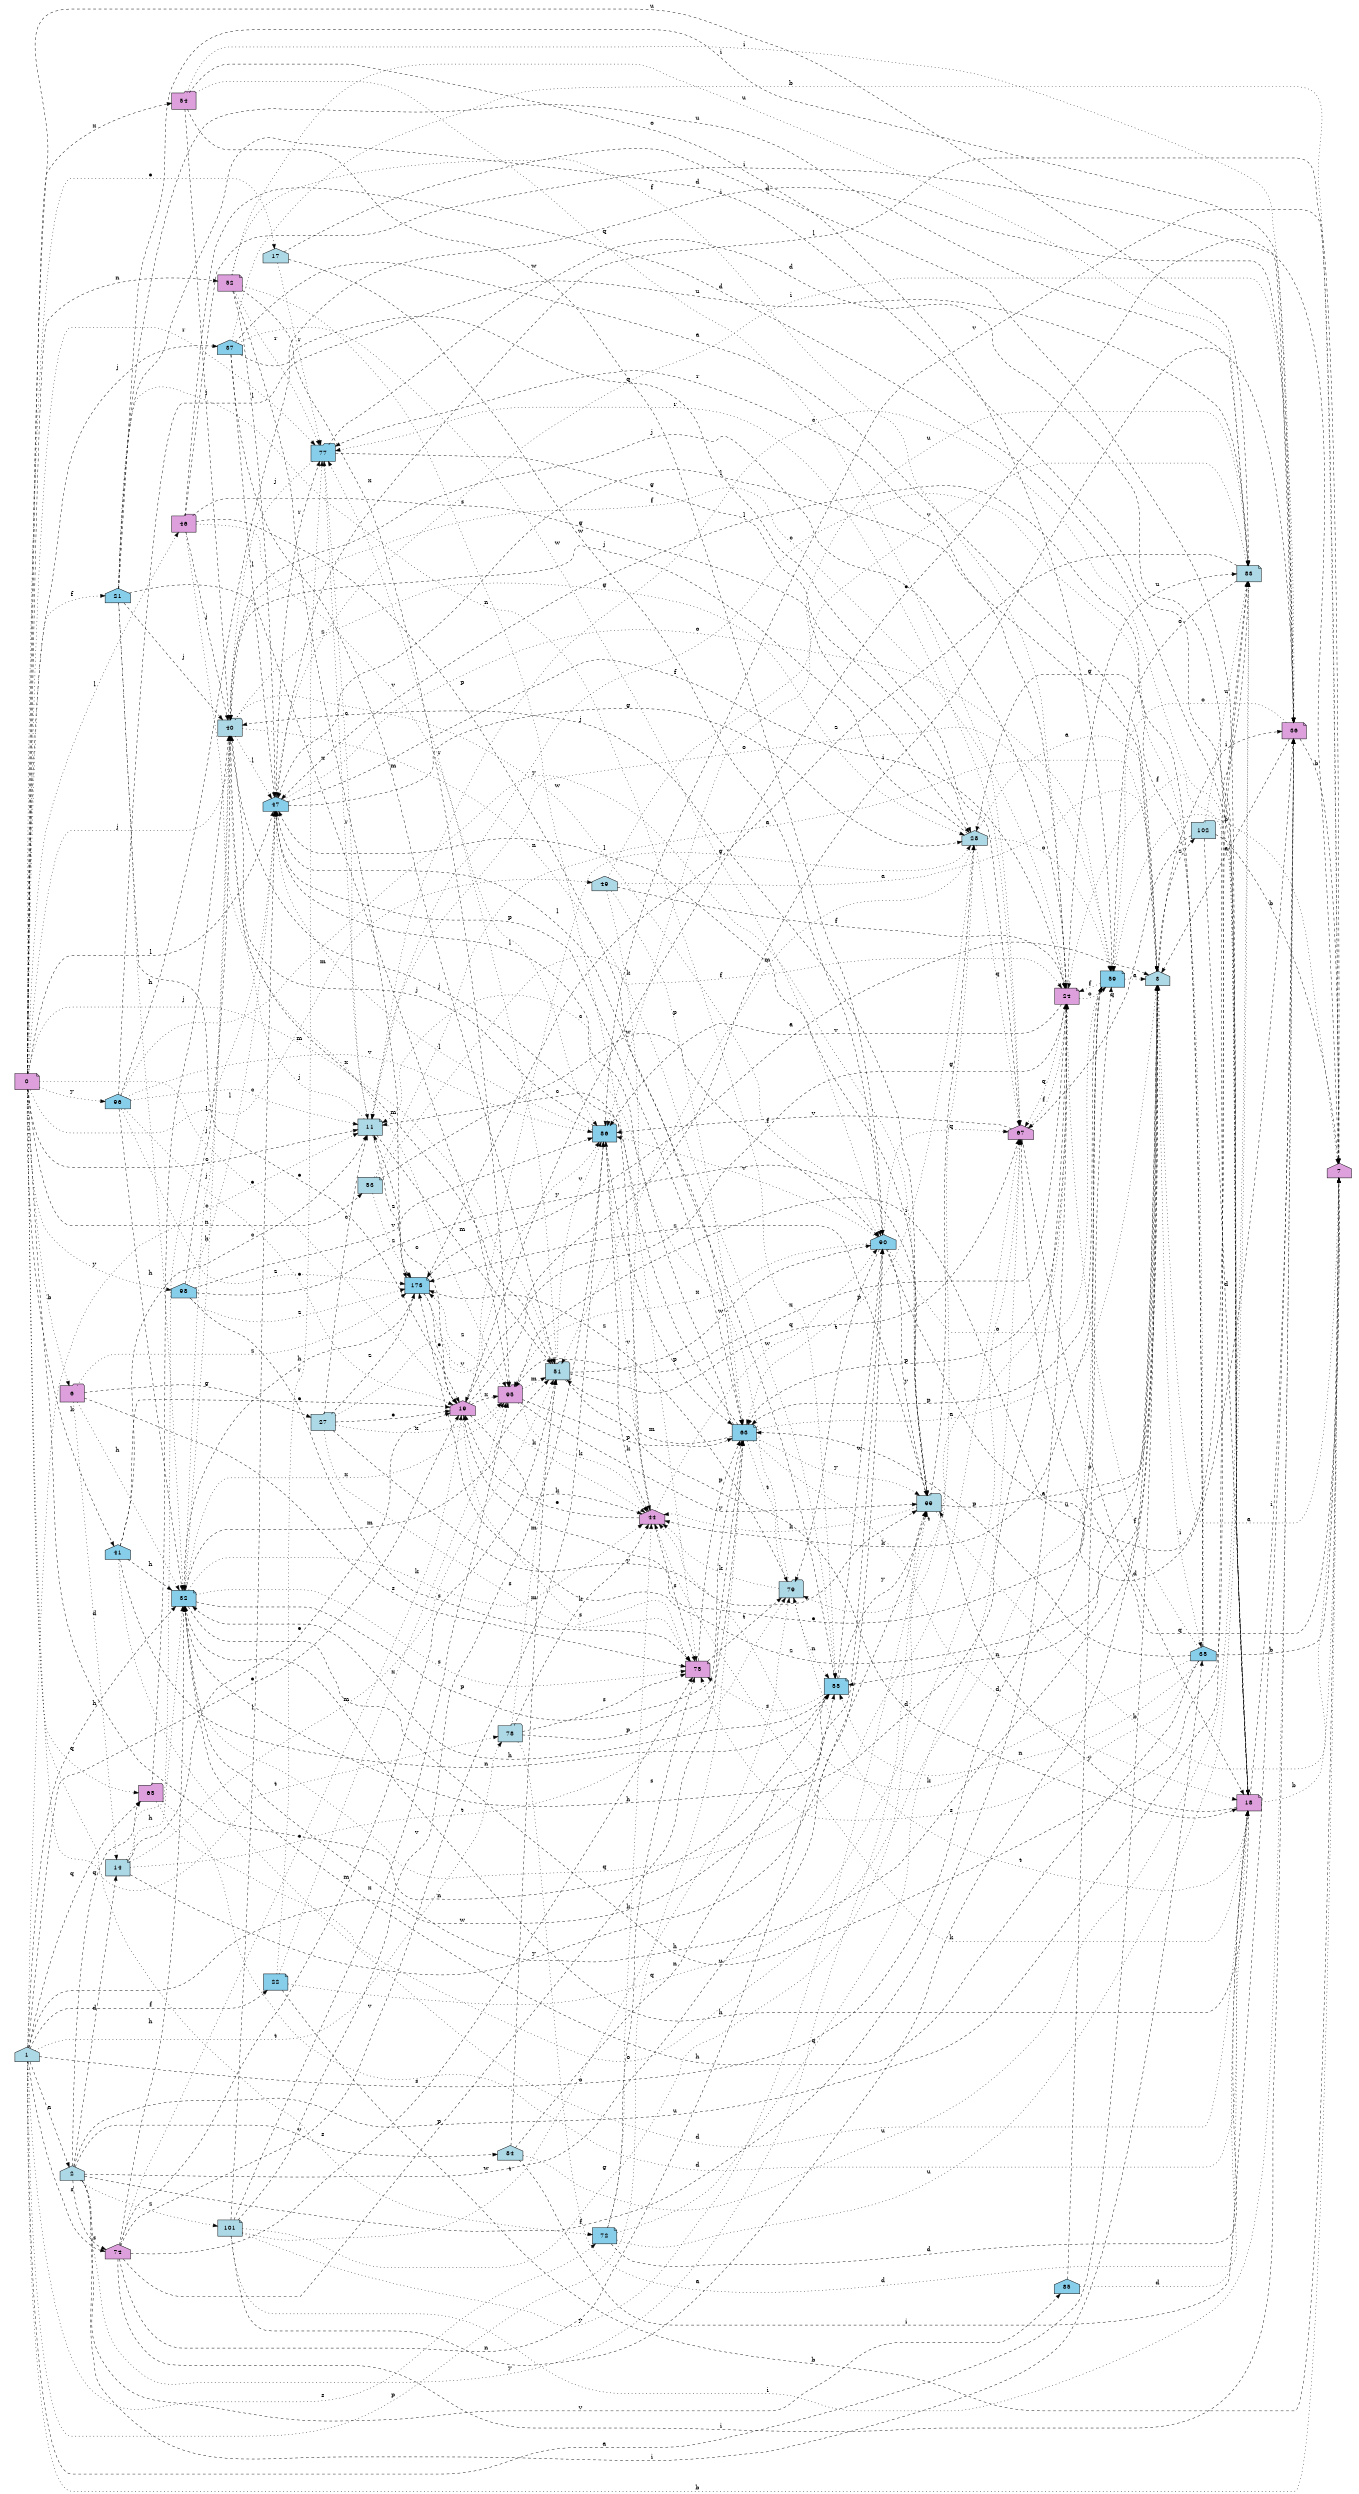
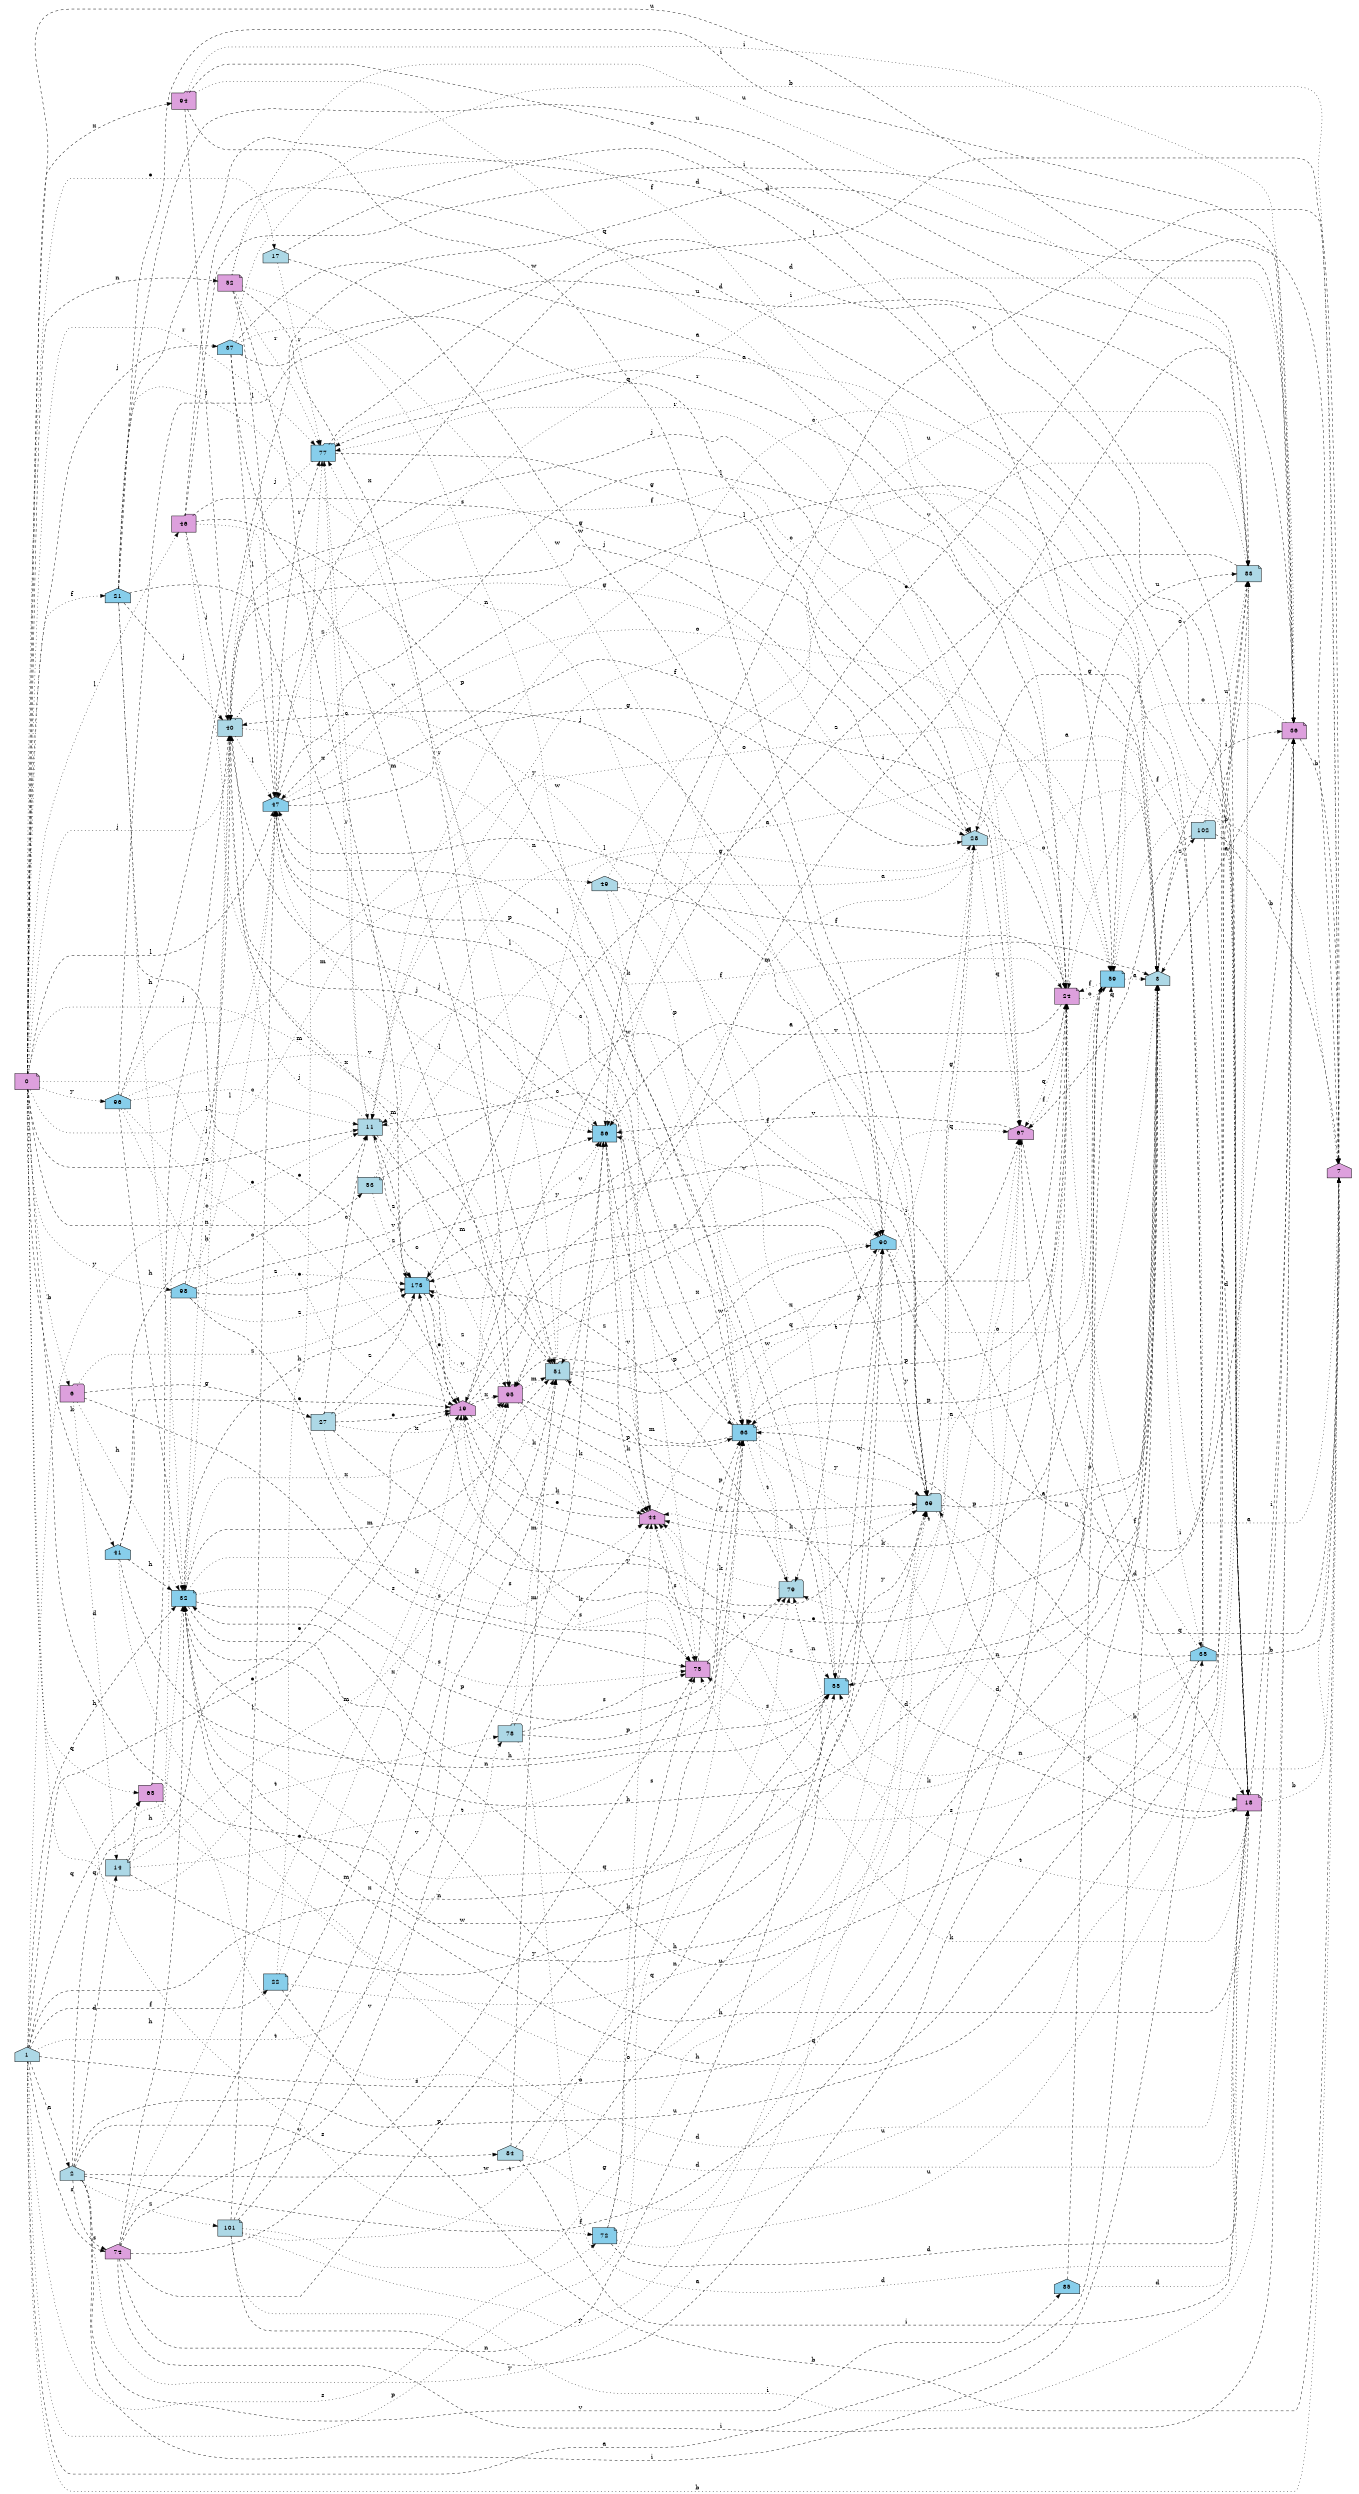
(184, 101) -> (184, 101)
none -> (911, 444)
(929, 1504) -> (929, 1504)
